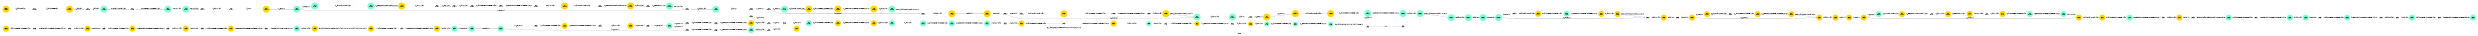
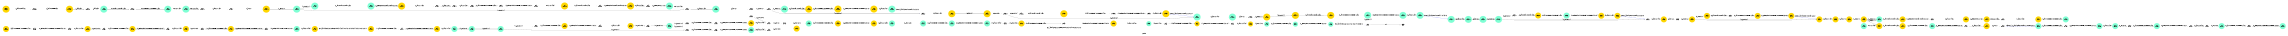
(2047, 14) -> none
